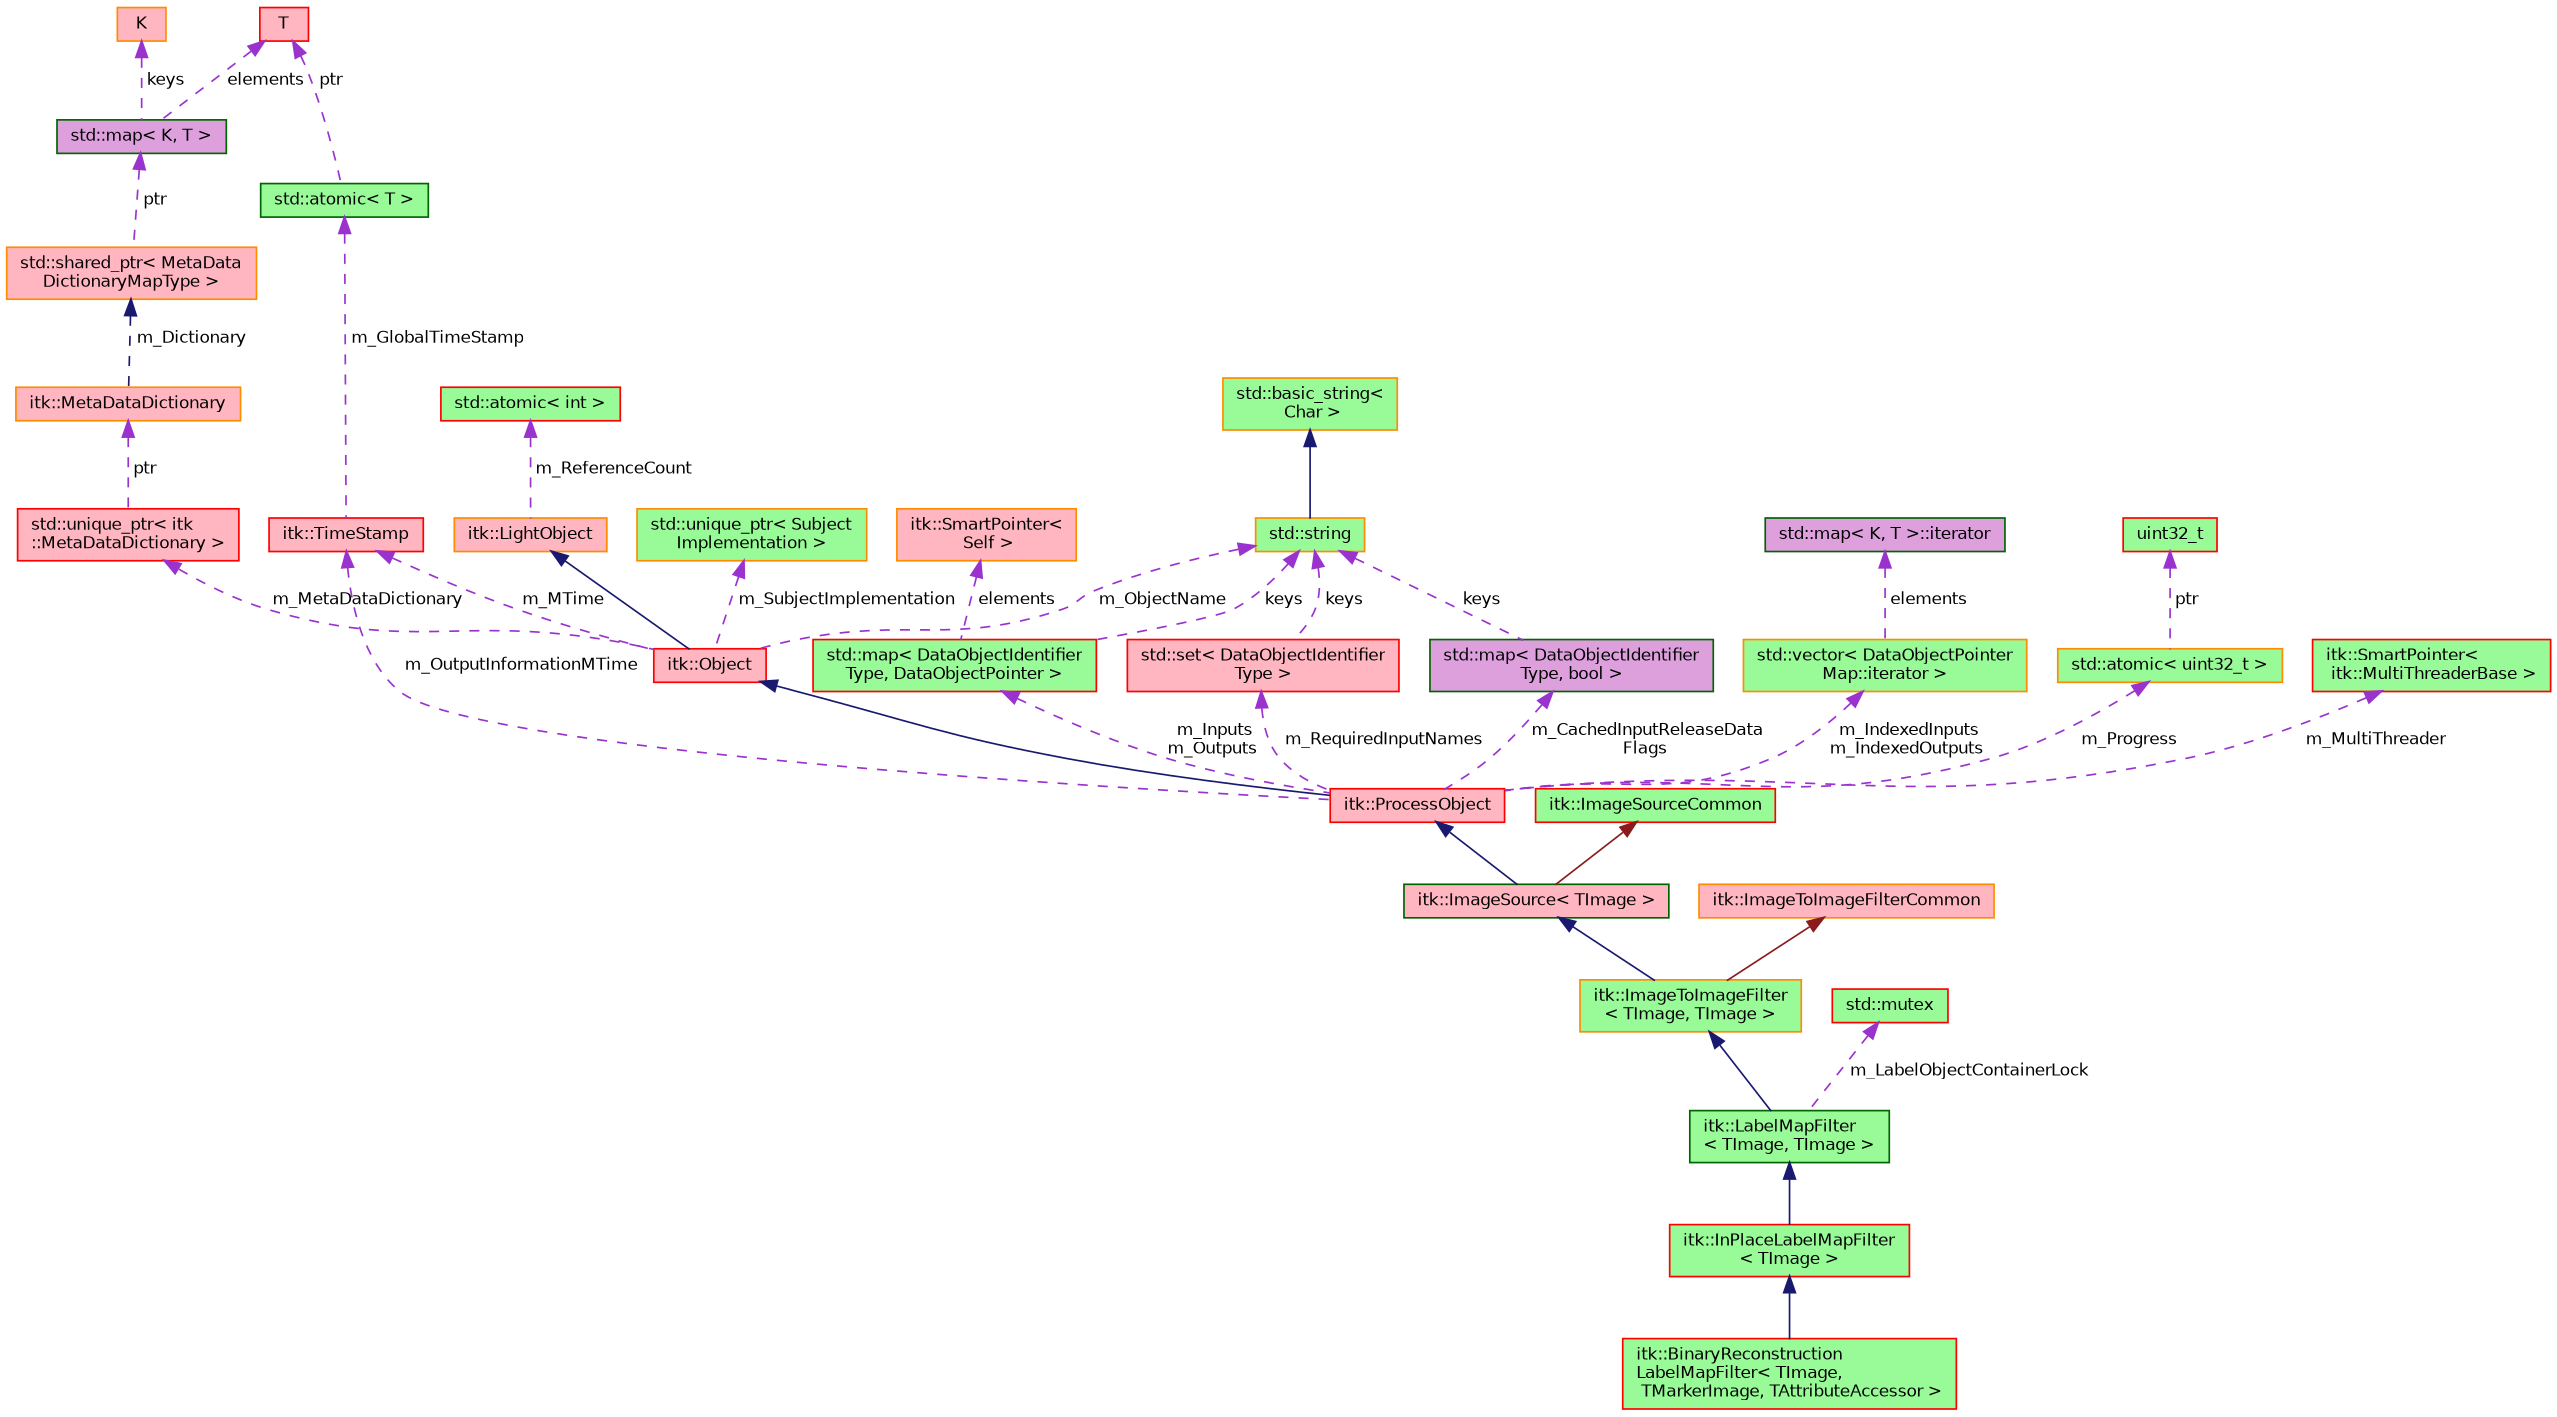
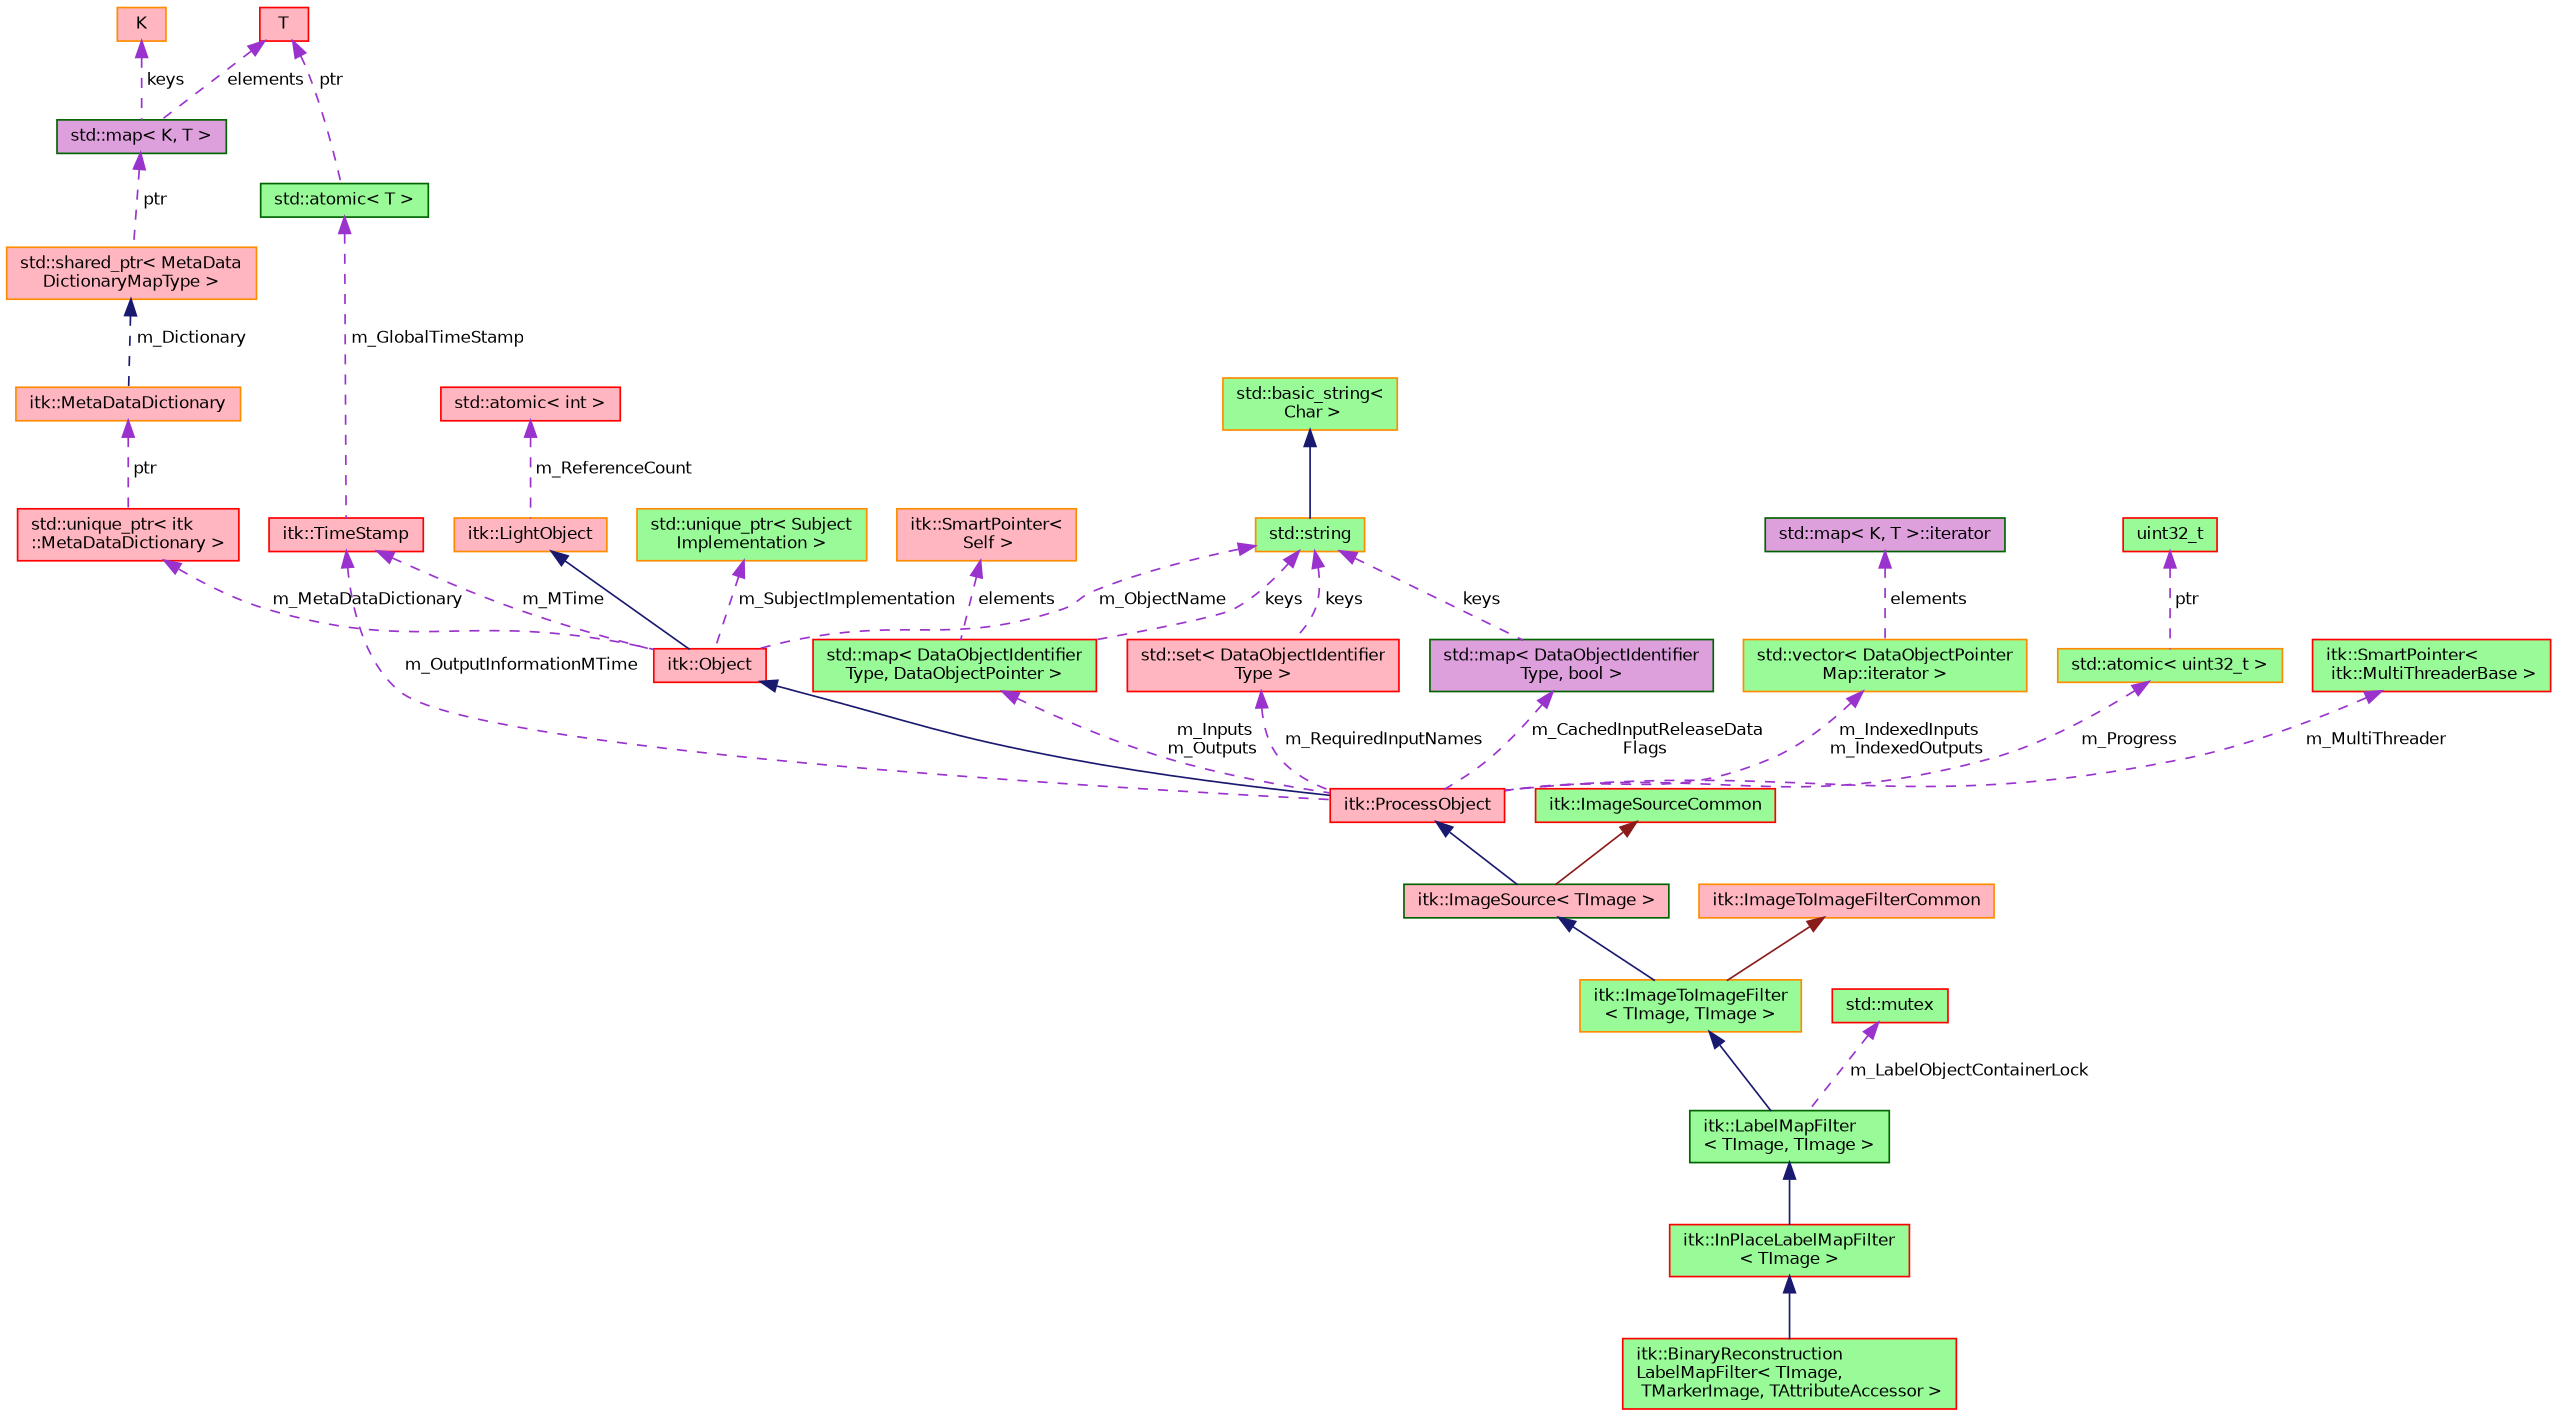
(531, 404) -> (531, 404)
